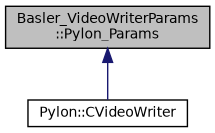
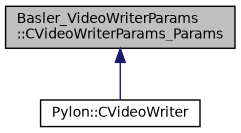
(108, 27) -> (120, 27)
